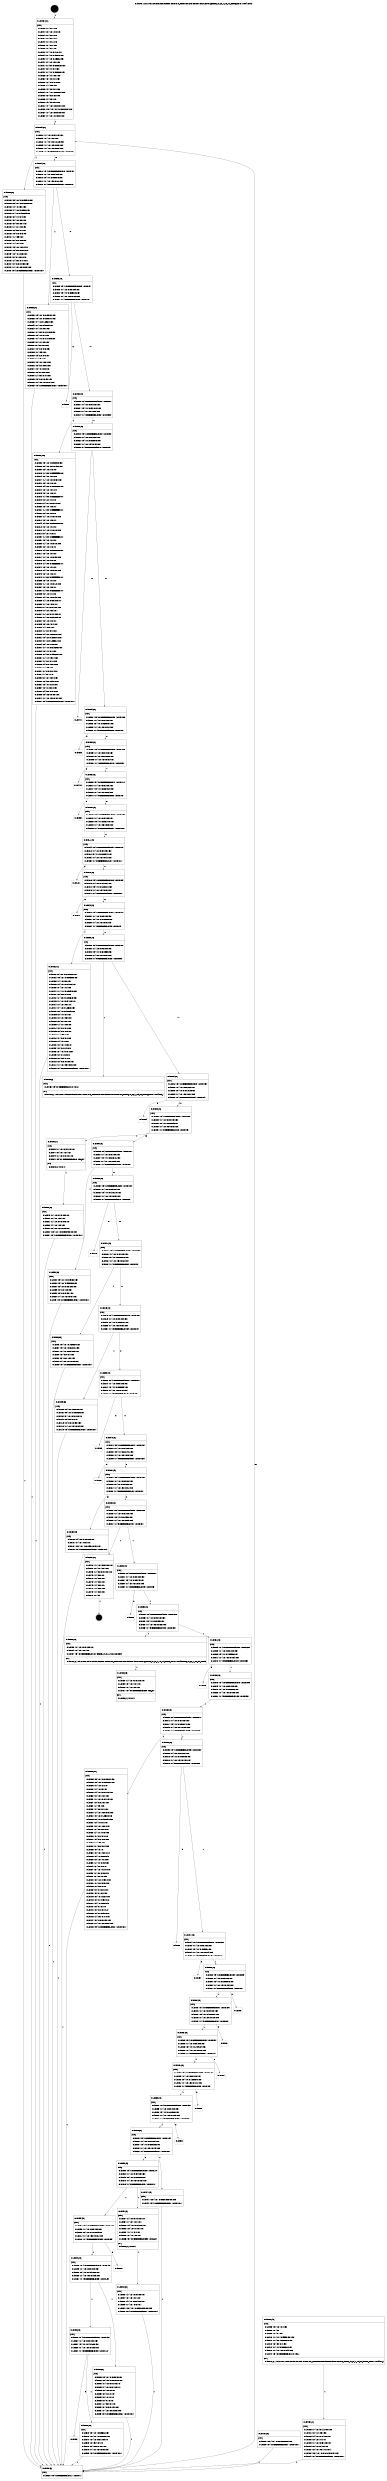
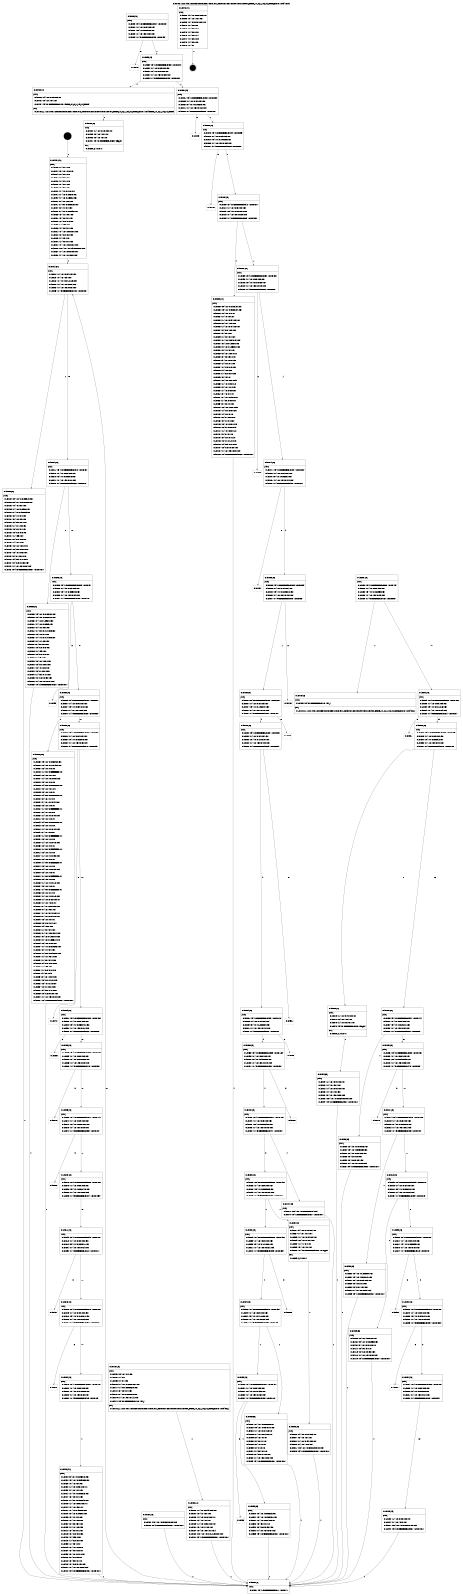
none -> (211, 208)
(104, 932) -> none
(125, 1514) -> none
